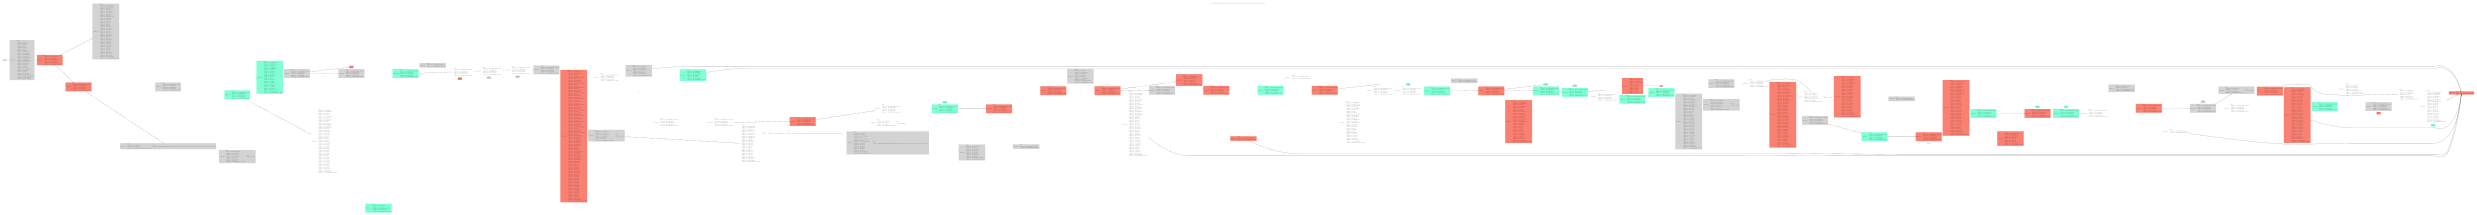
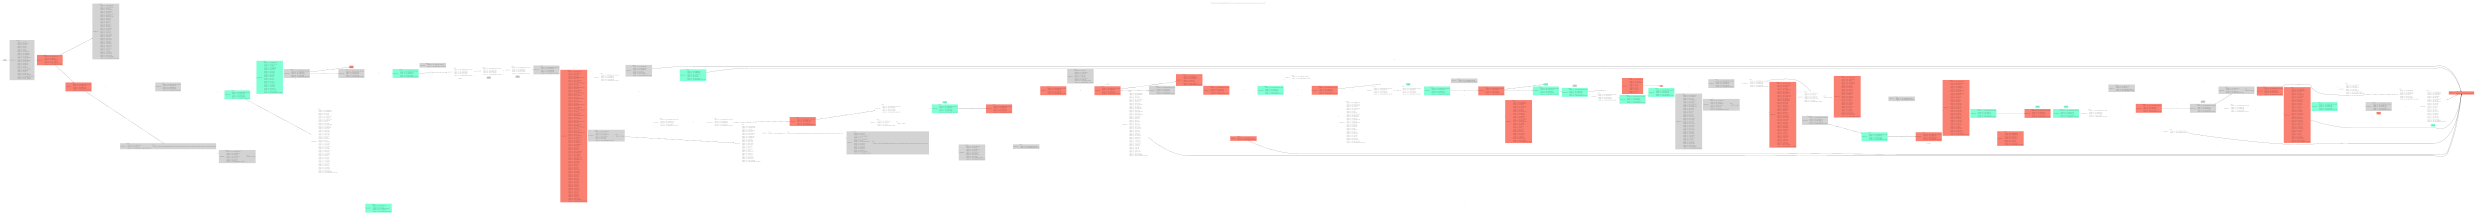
(460, 79) -> (460, 79)
